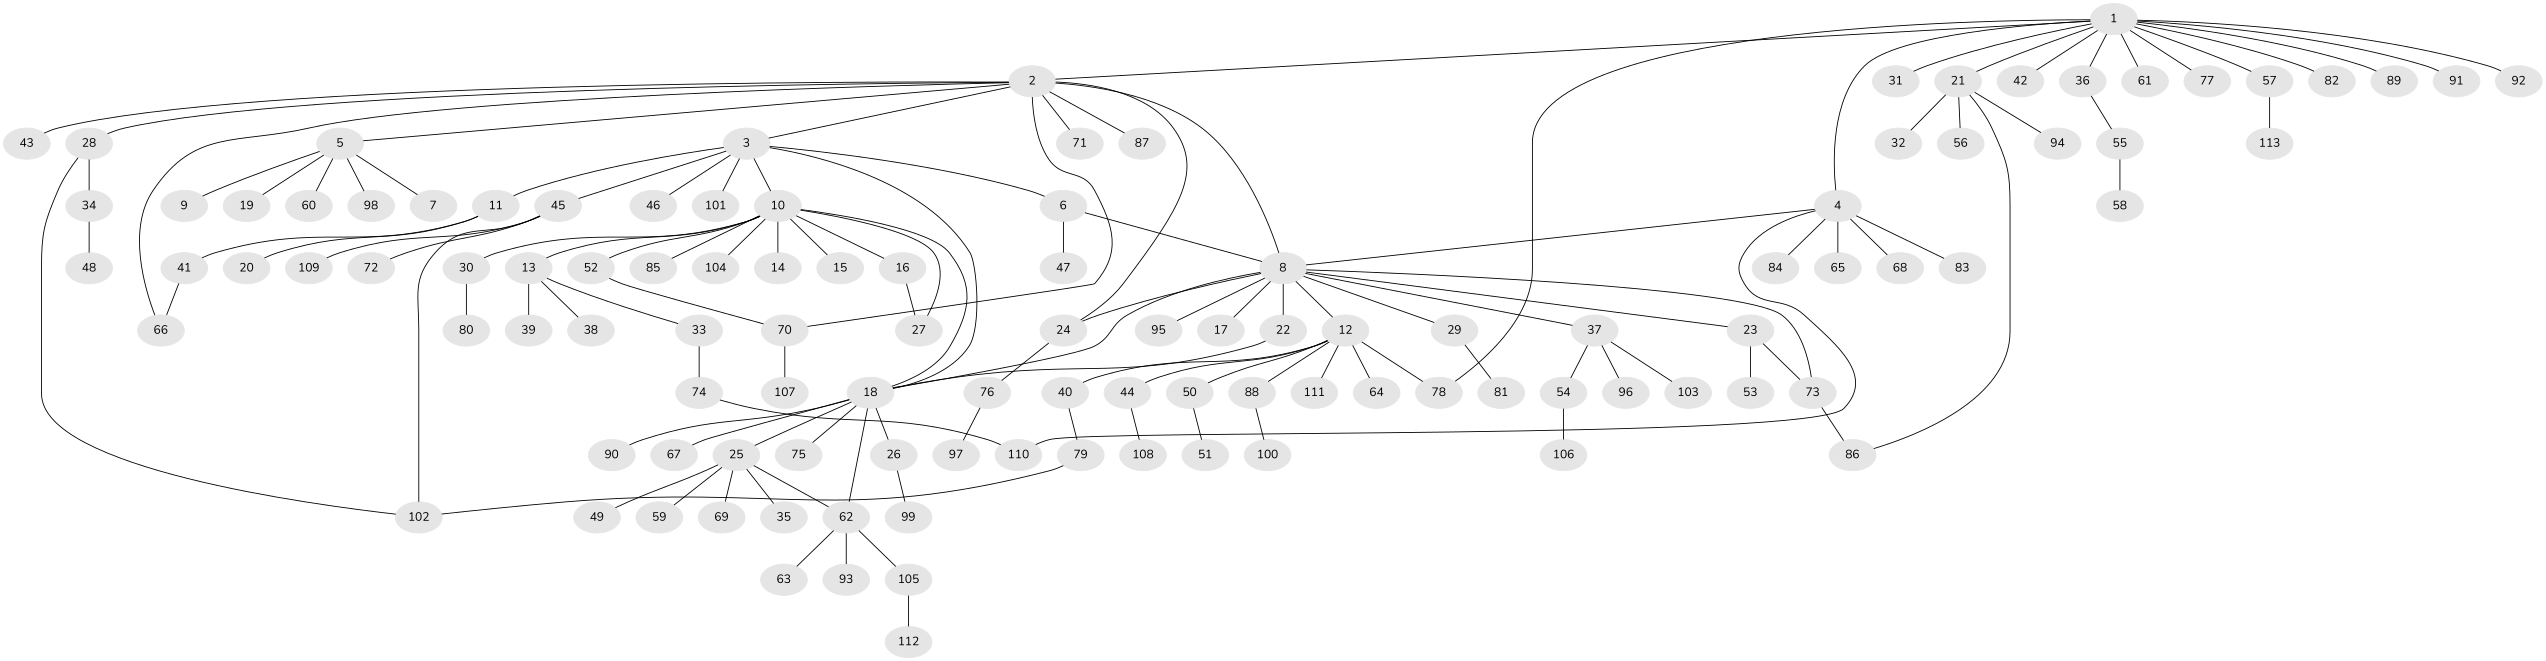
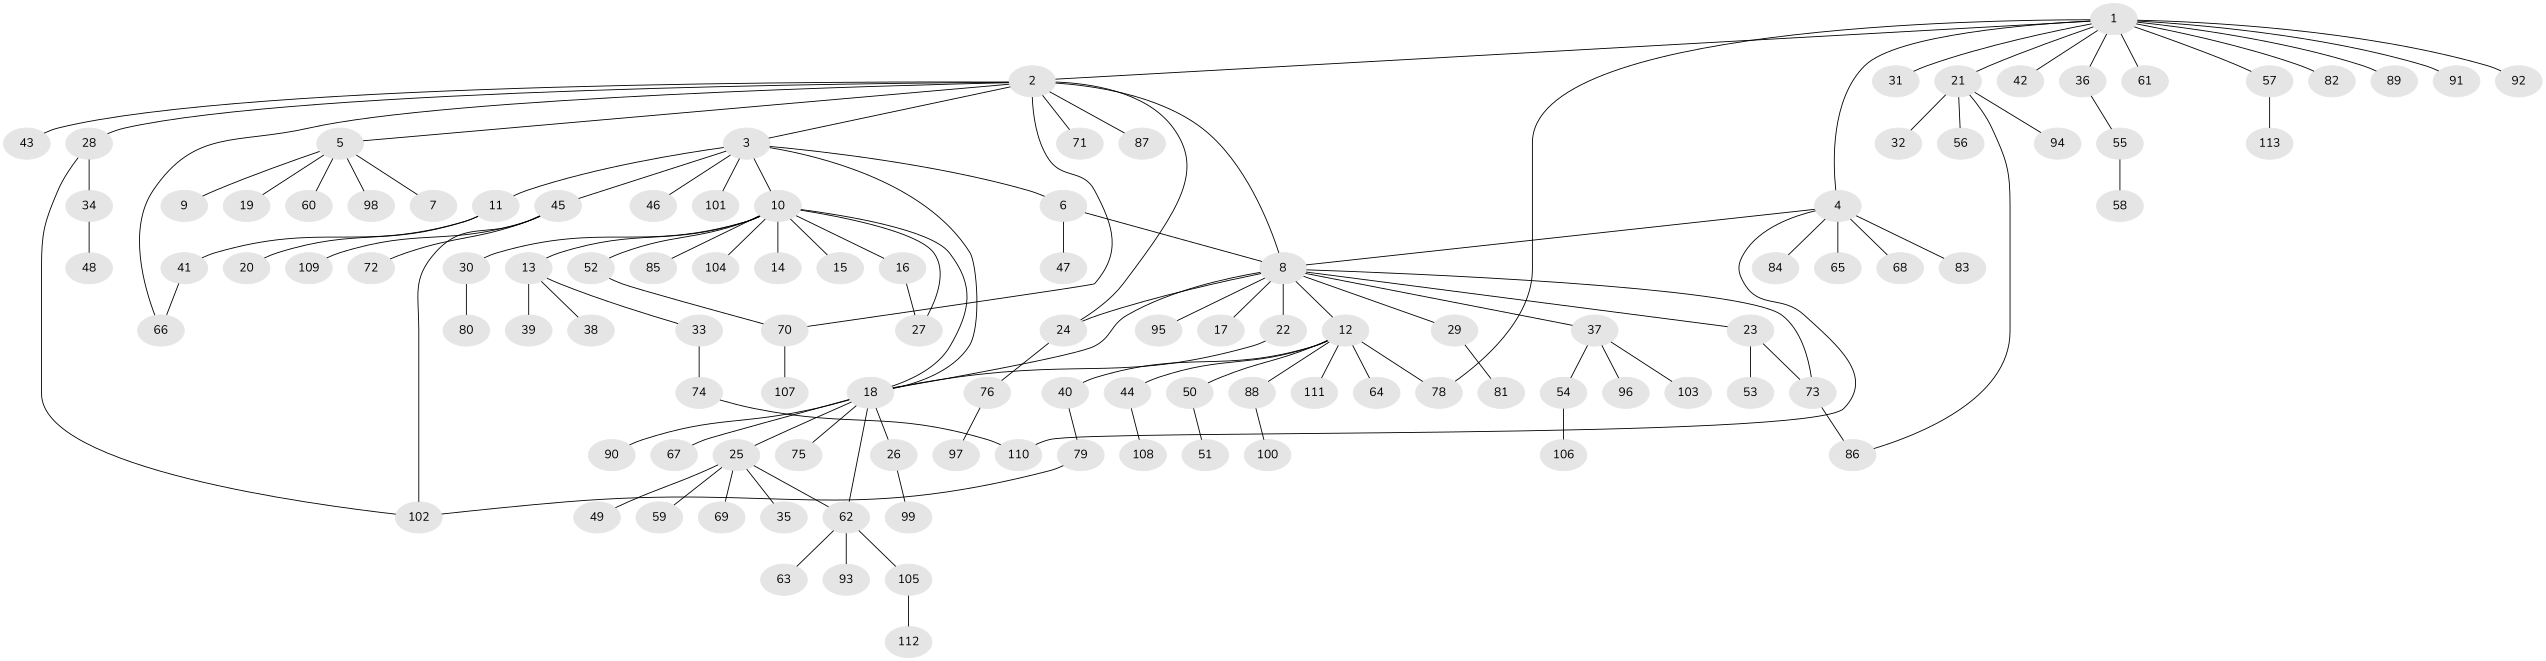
(2207, 81) -> none
